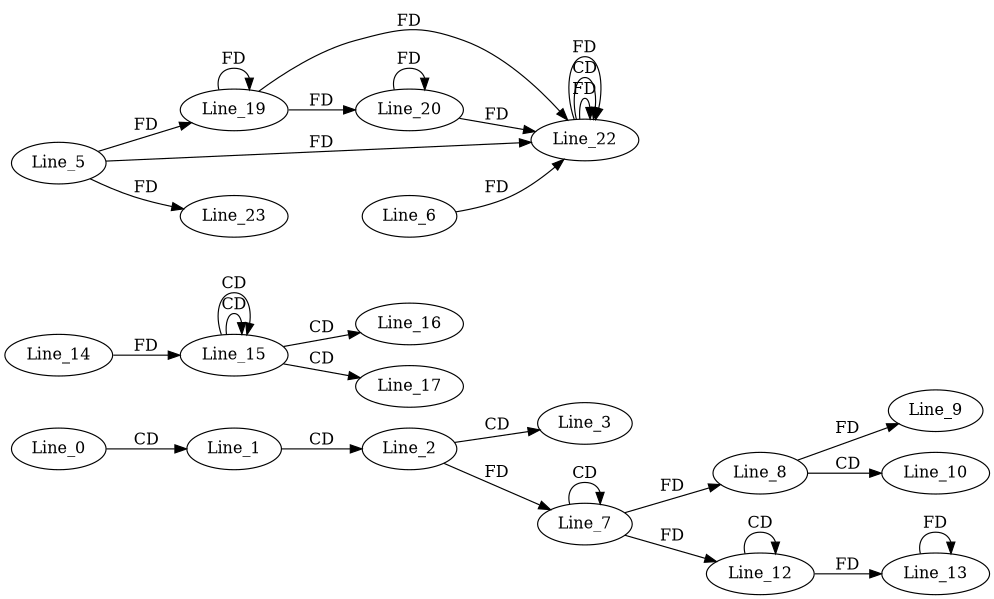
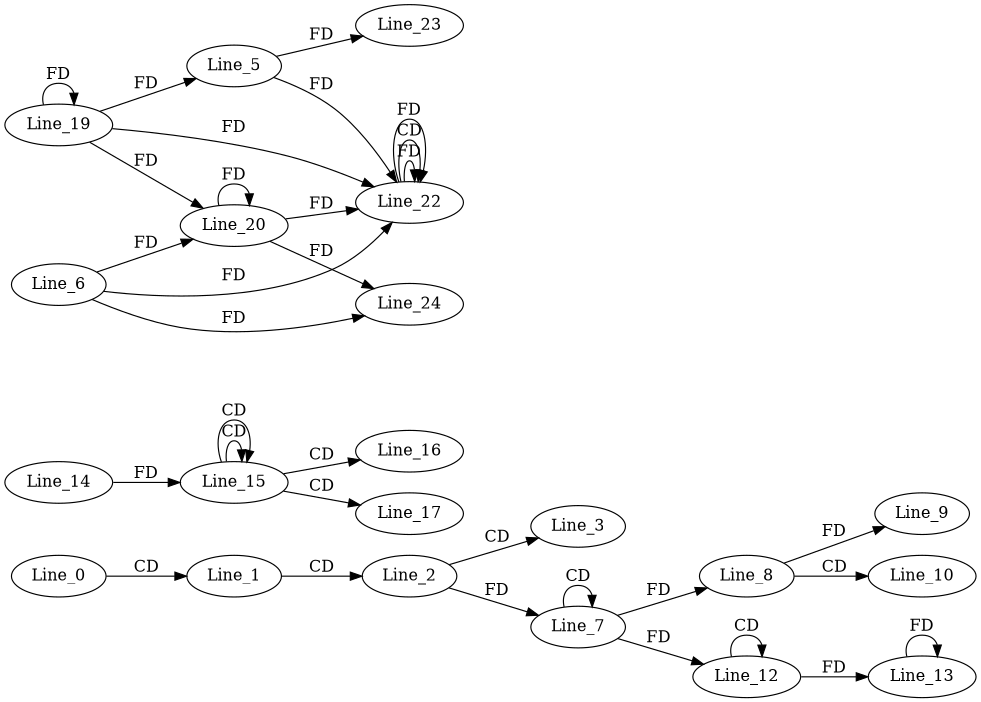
(139, 139) -> (143, 97)
none -> (139, 258)
none -> (410, 304)
